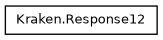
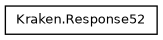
(81, 20) -> (81, 20)
